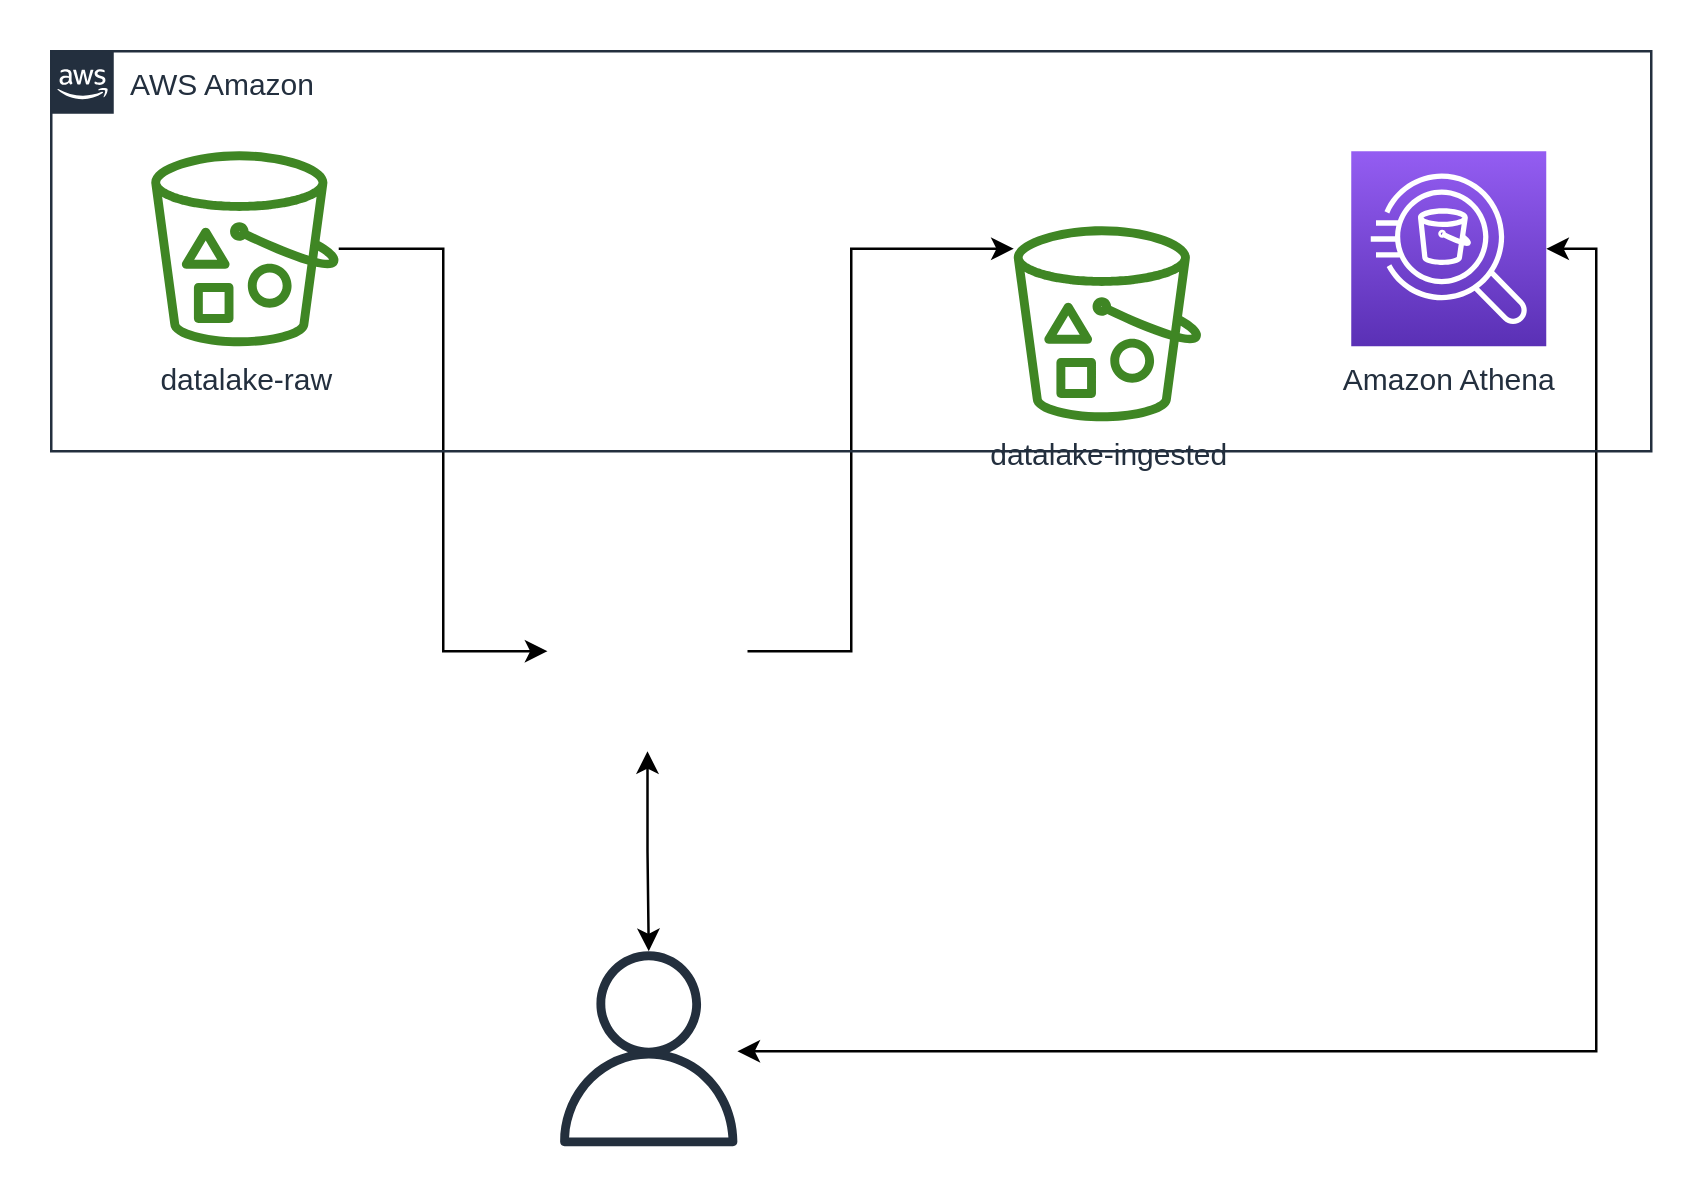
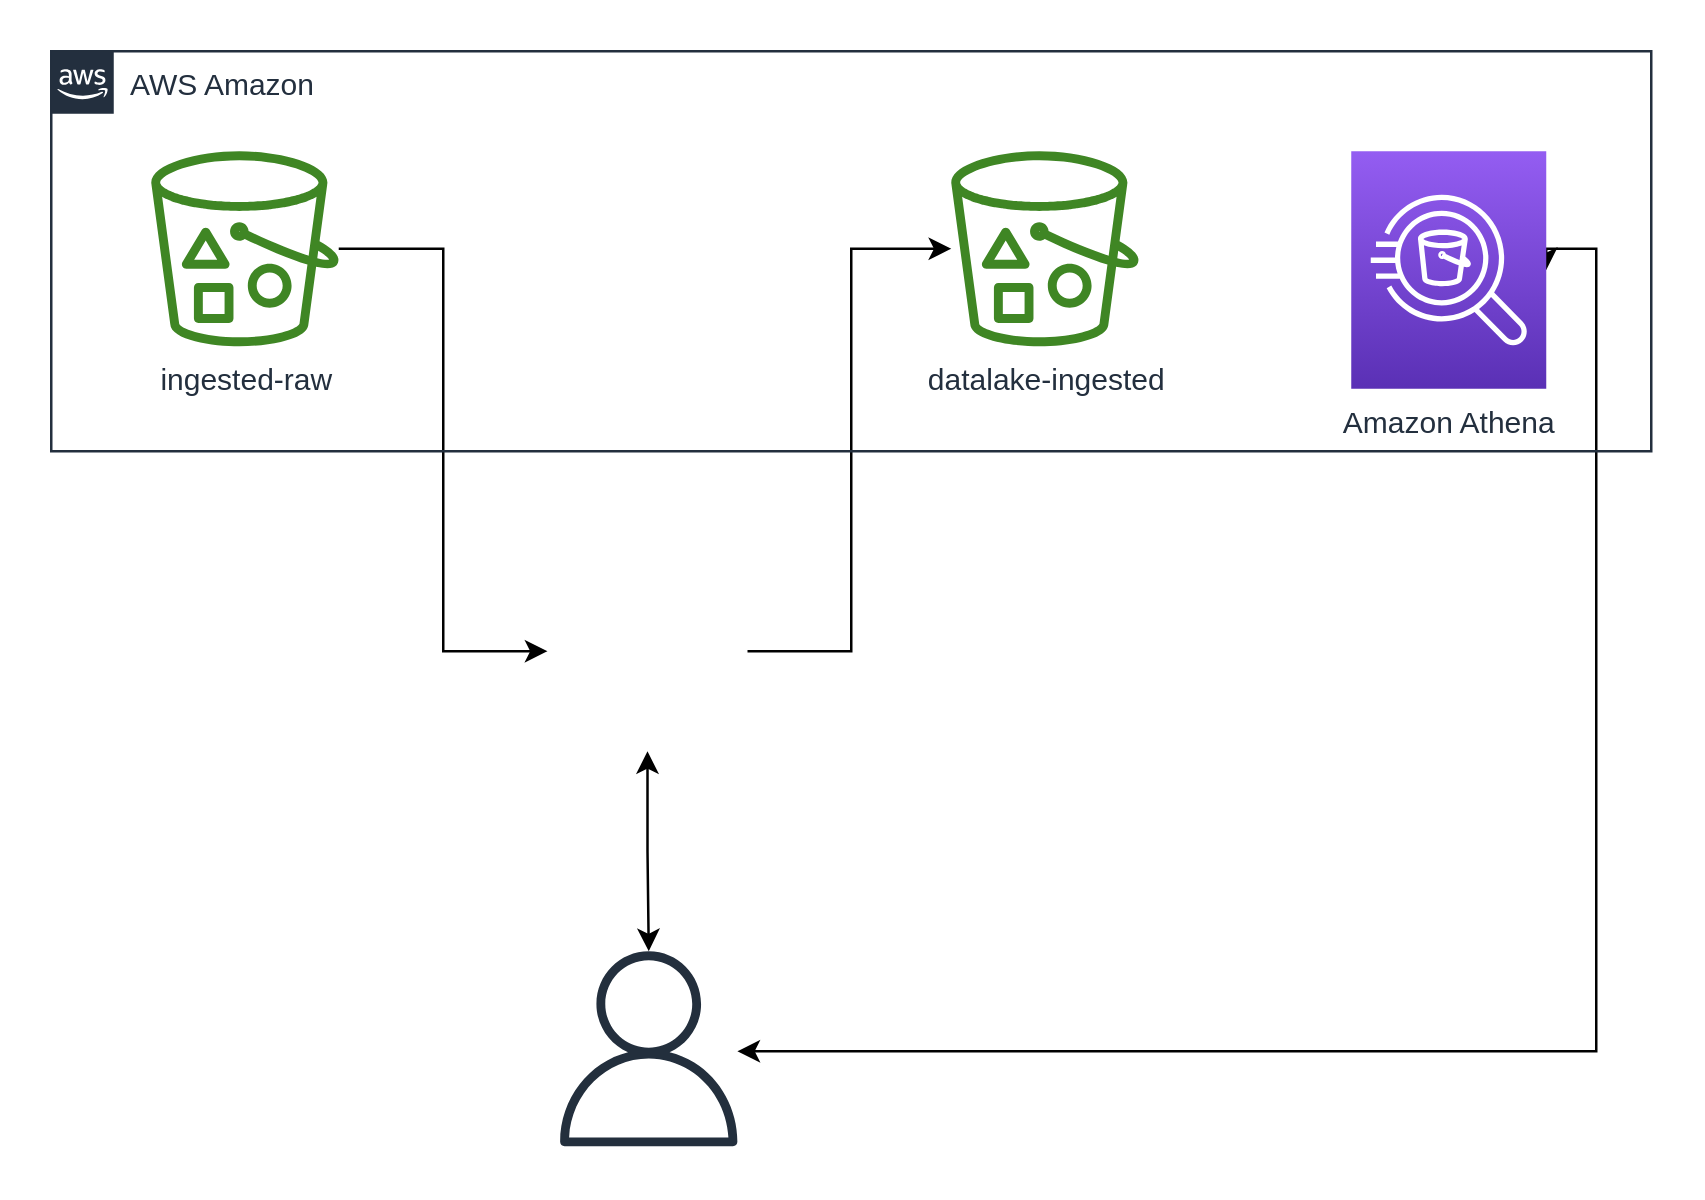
(1449, 249) -> (1449, 270)
(1108, 324) -> (1045, 249)
(248, 382) -> (248, 382)
